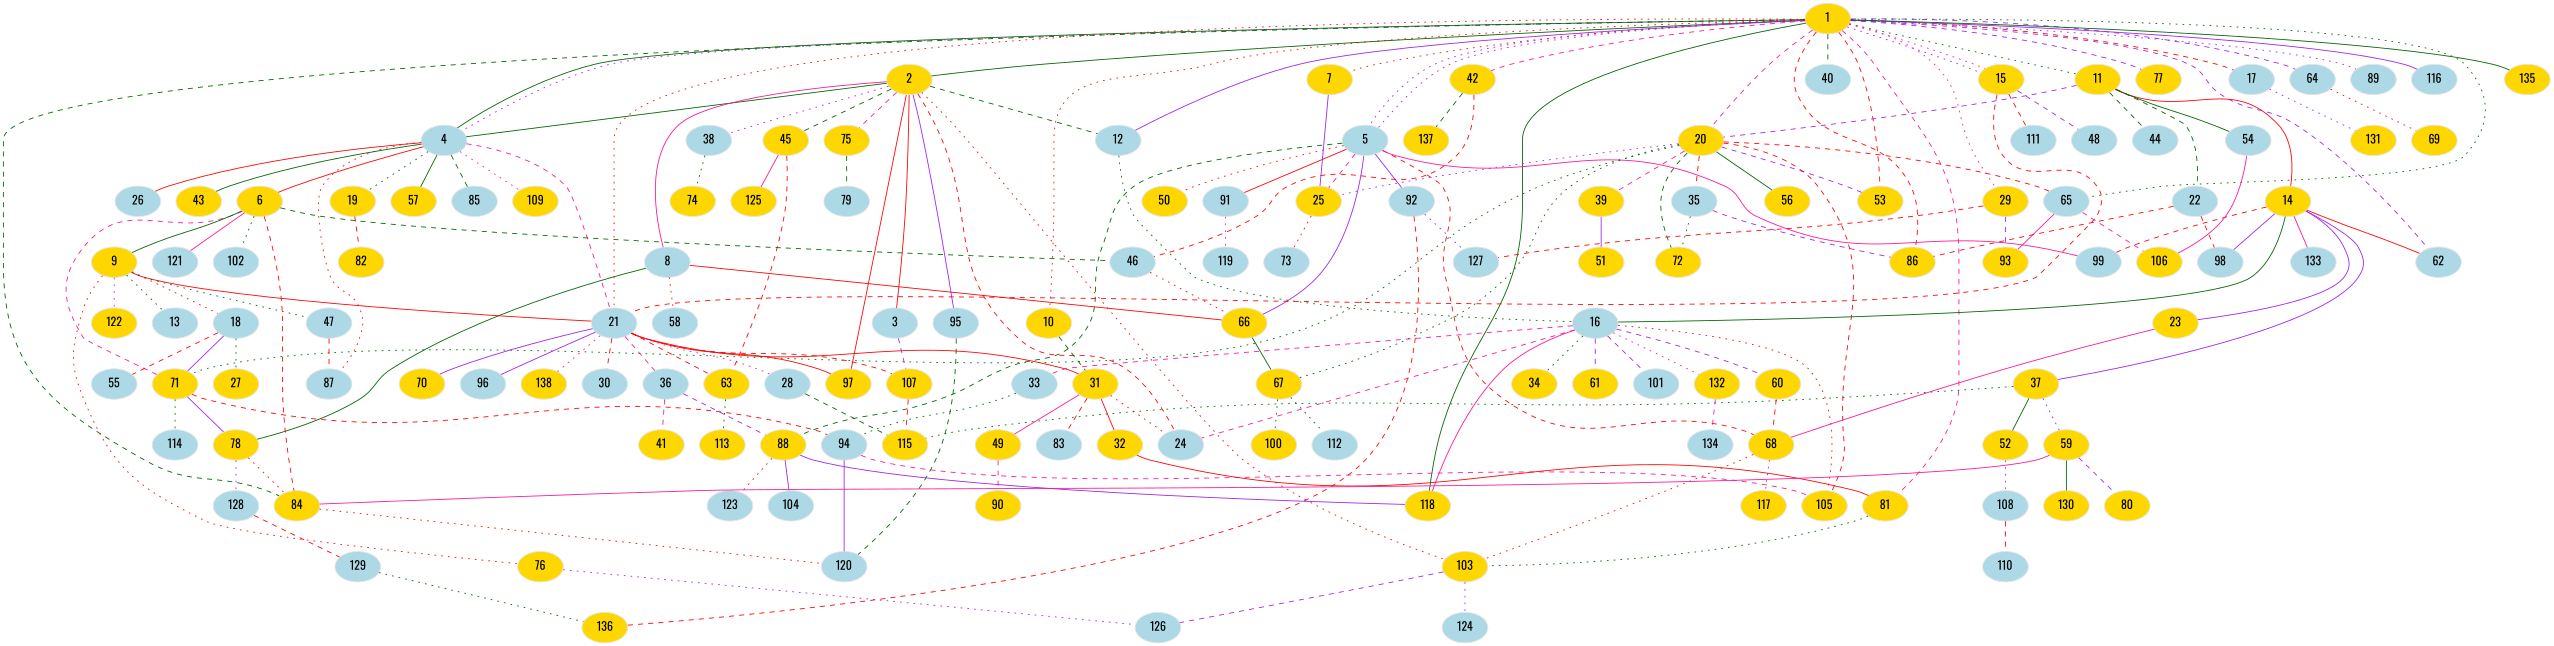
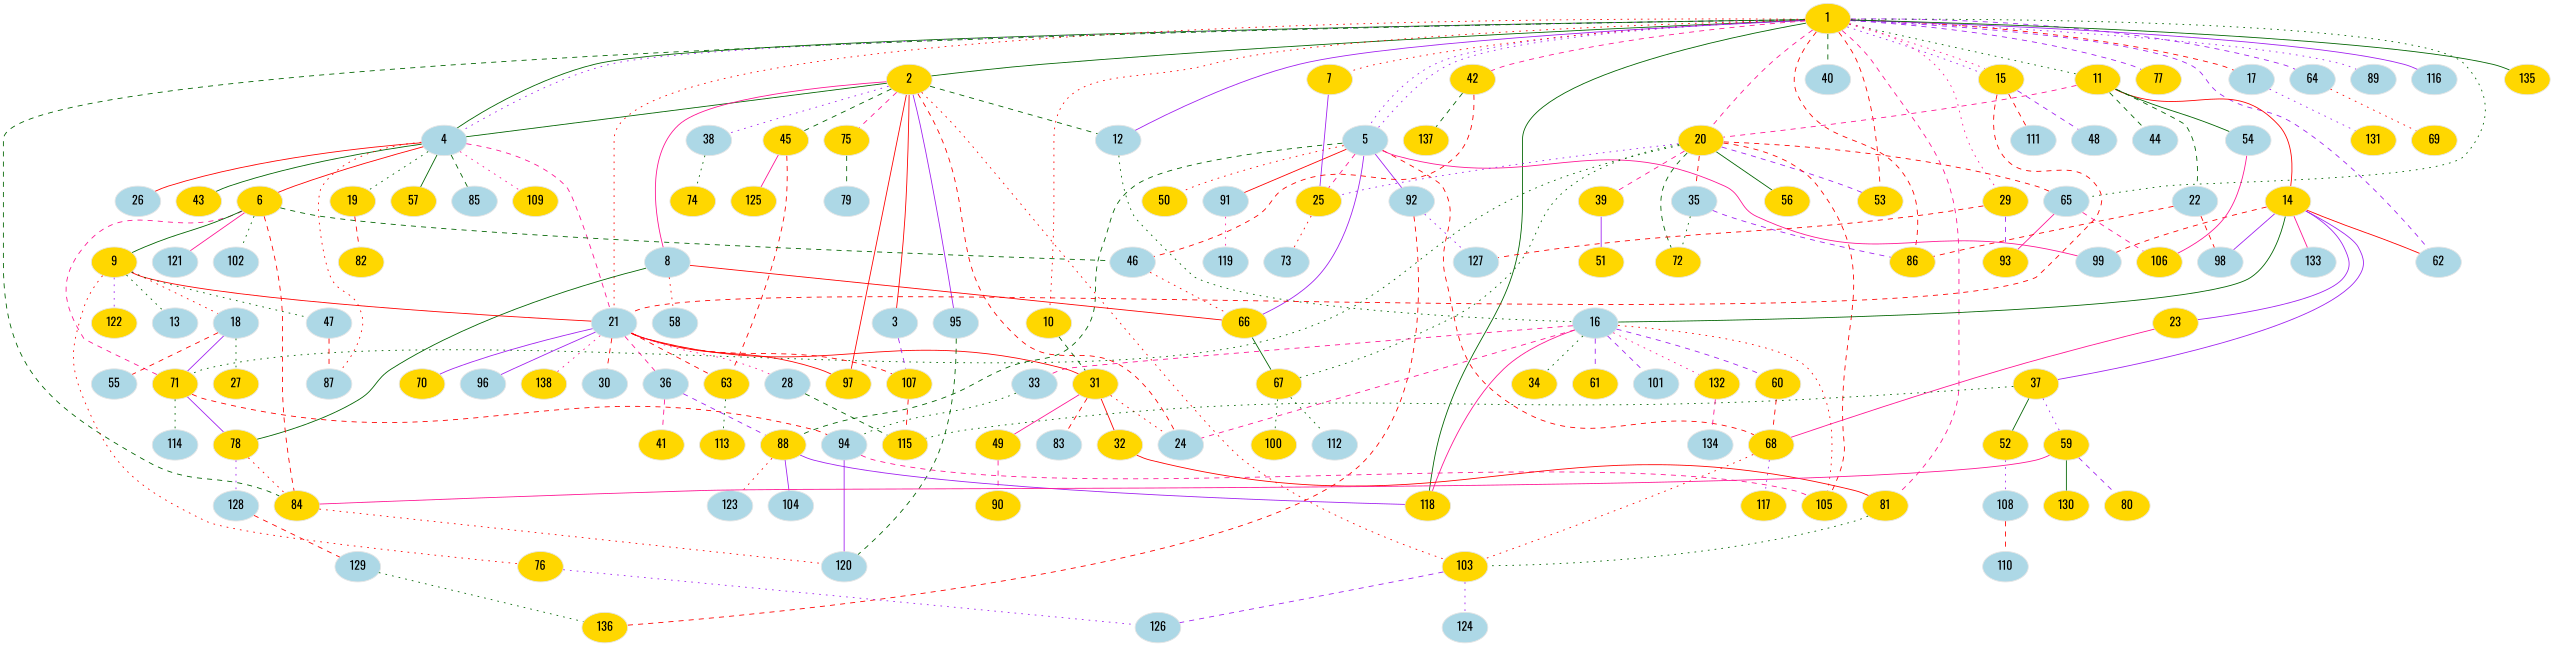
(1901, 115) -> (1901, 115)
